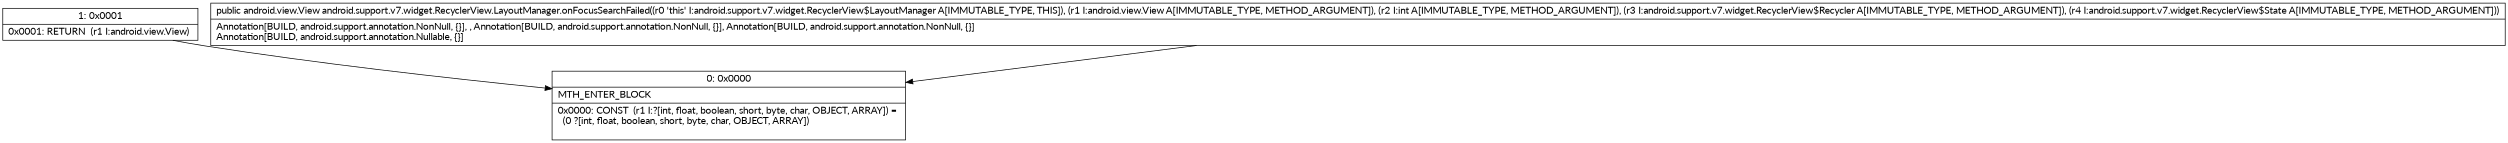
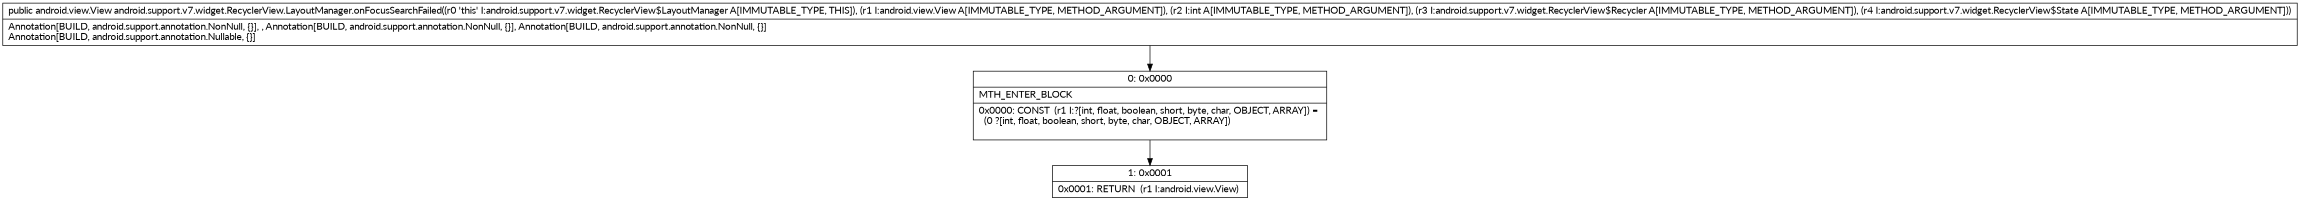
(358, 67) -> (1150, 149)
